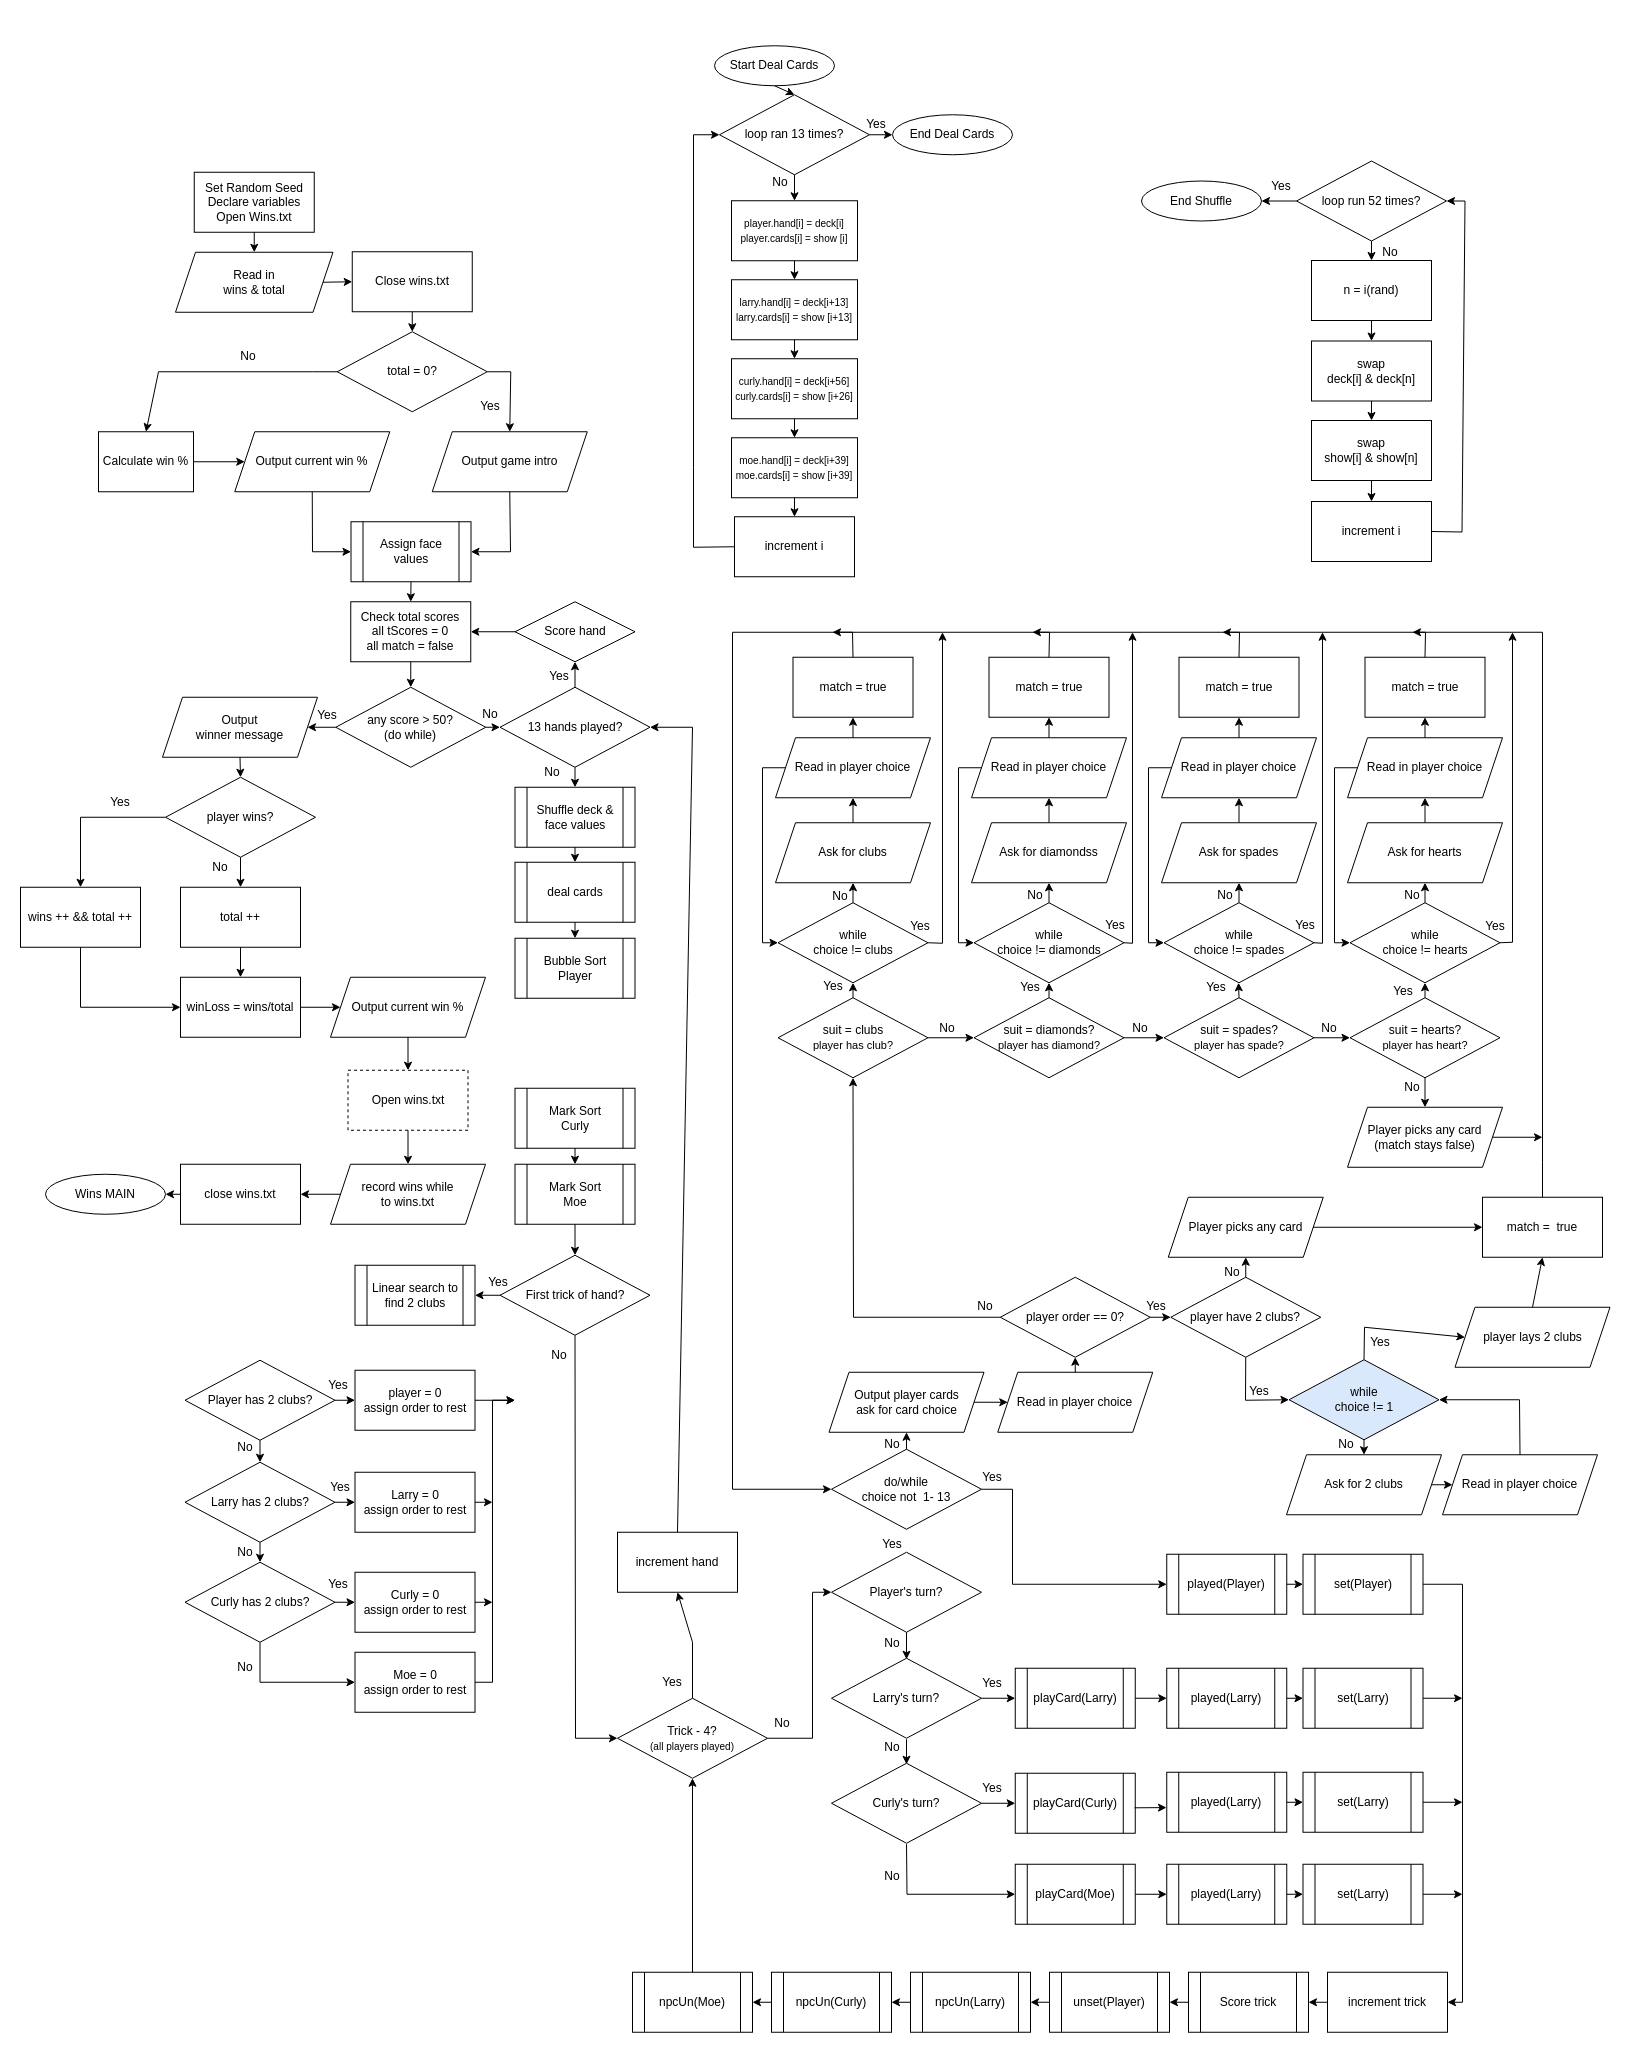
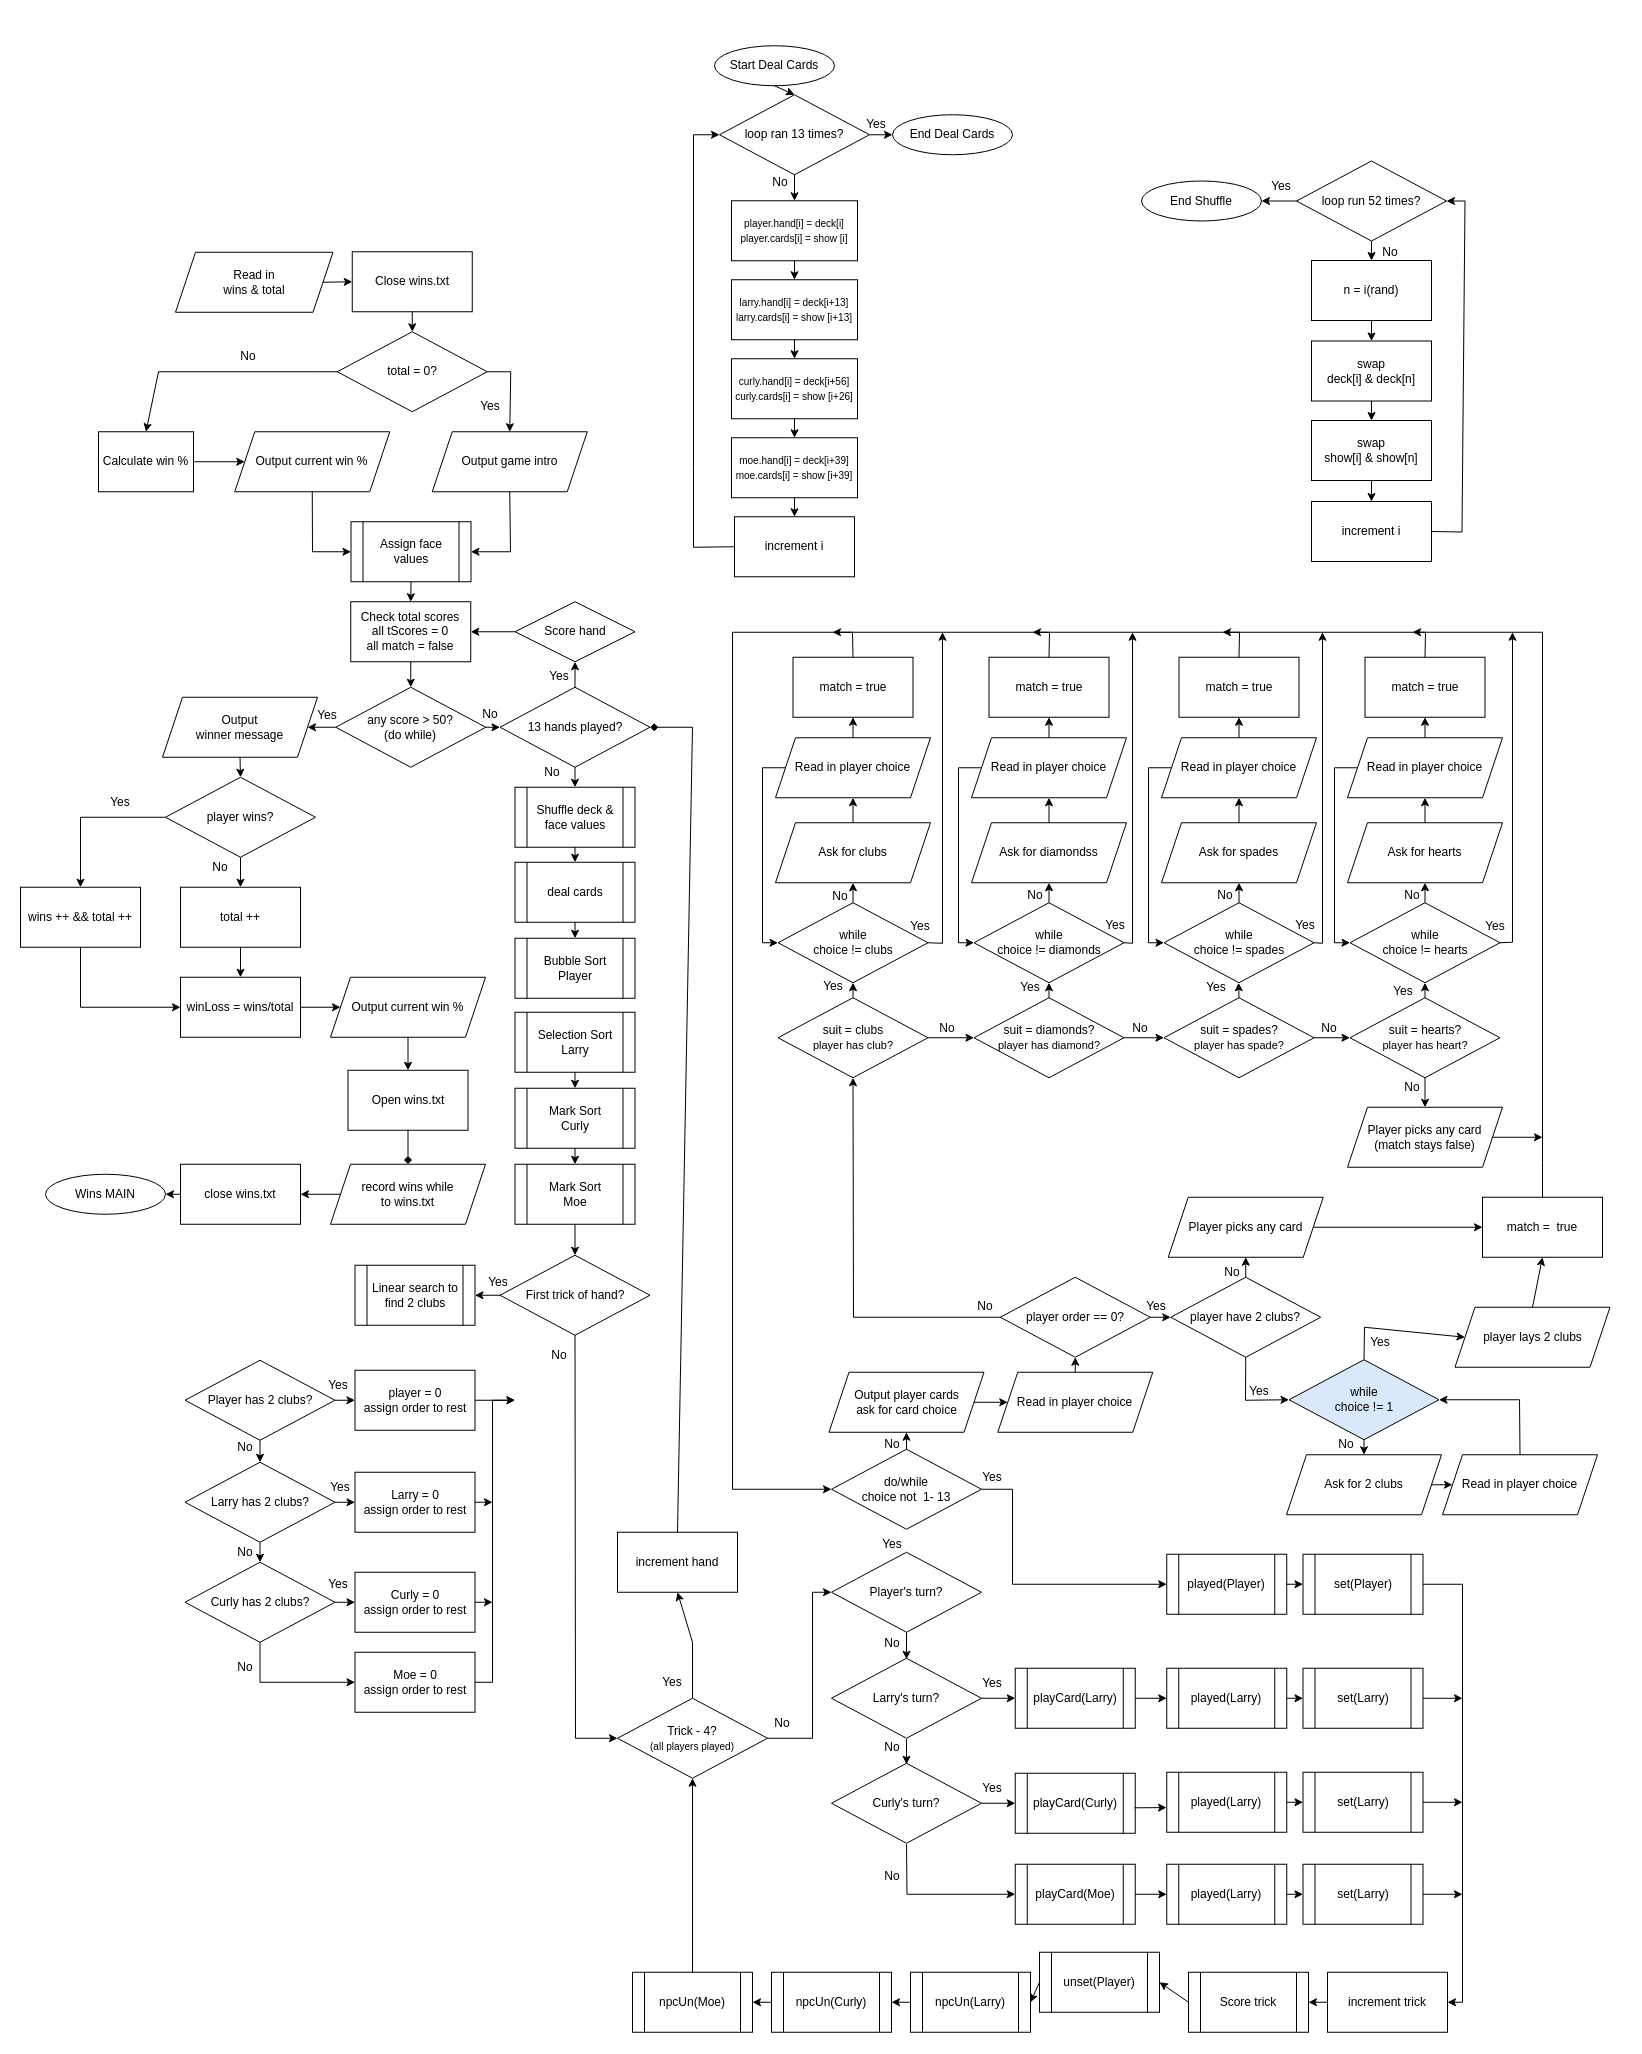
(254, 202) -> none
(254, 239) -> none
(658, 727) -> (659, 727)
none -> (575, 1042)
none -> (575, 1077)
(408, 1100) -> (408, 1100)
(408, 1156) -> (408, 1155)
(1110, 2002) -> (1100, 1982)
